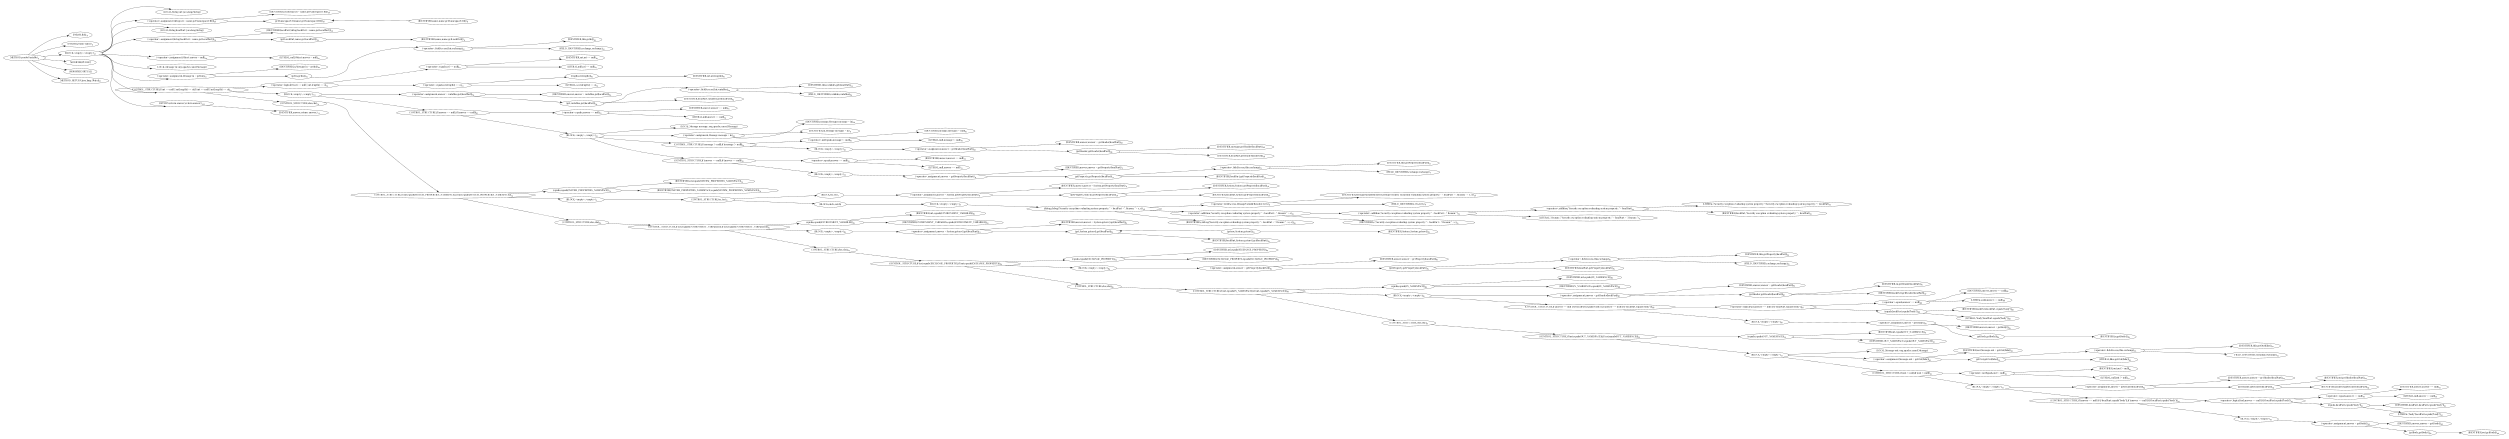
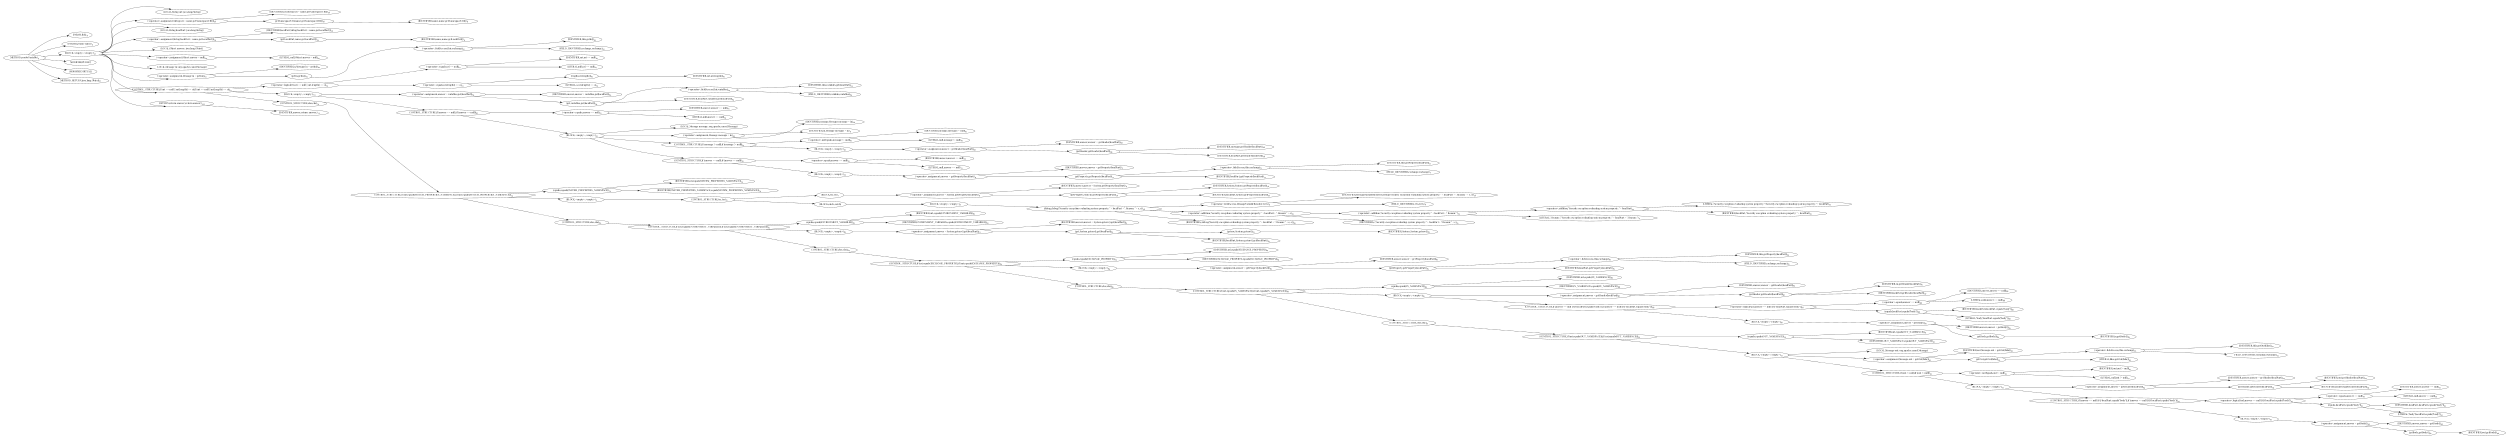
(372, 20) -> (370, 22)
none -> (182, 49)
(1172, 231) -> (1170, 233)
